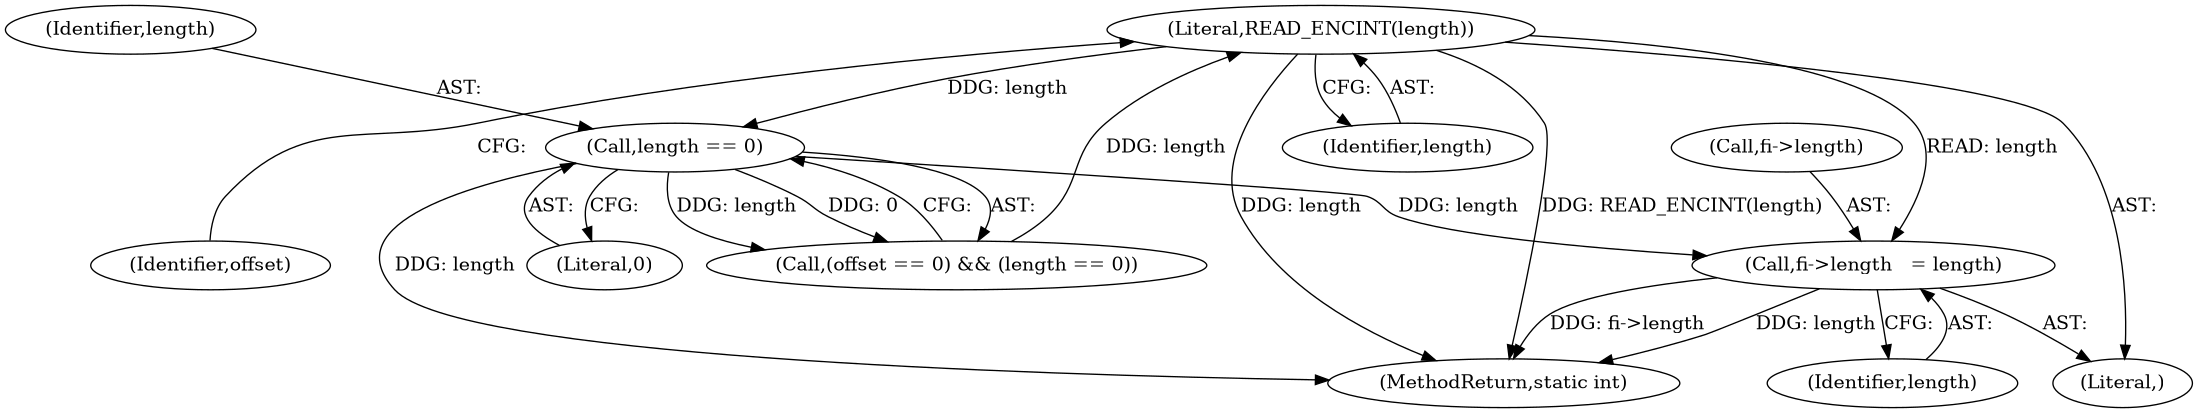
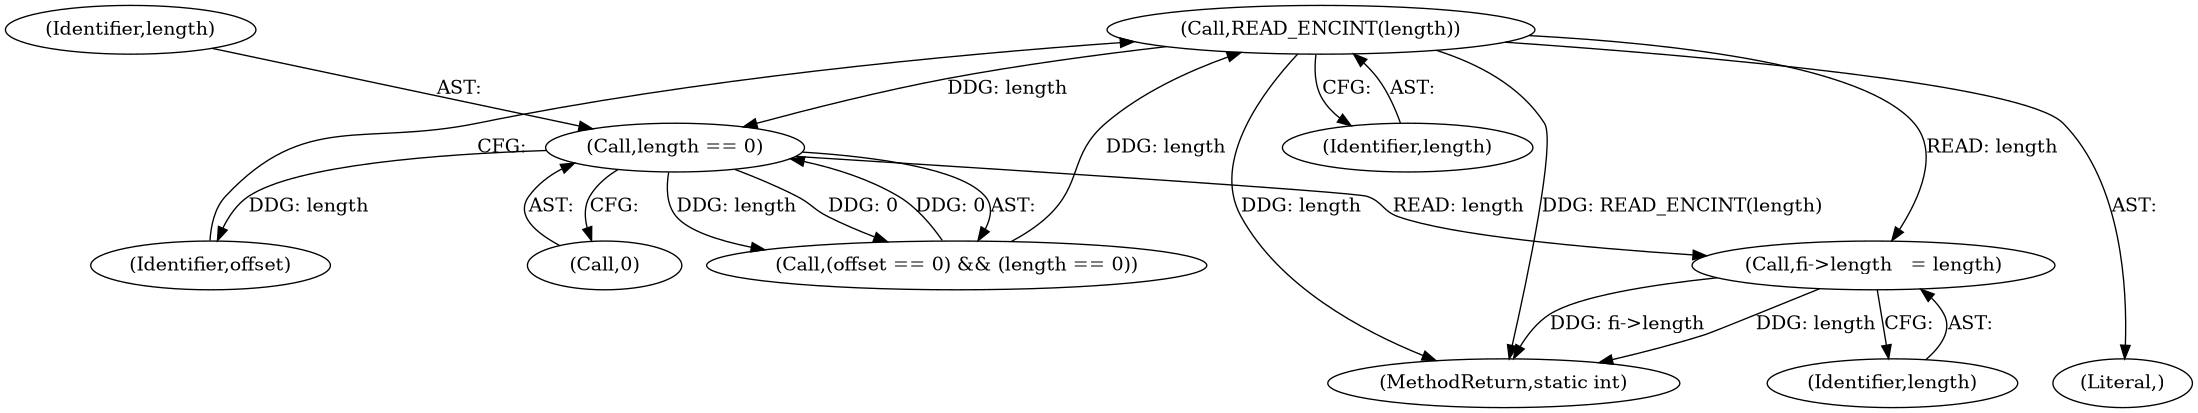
(1321, 30) -> (1321, 30)
(1787, 148) -> none
(951, 207) -> (951, 207)
(1458, 207) -> (1458, 207)
(605, 265) -> (605, 265)
(2011, 317) -> none
(719, 354) -> (375, 163)
